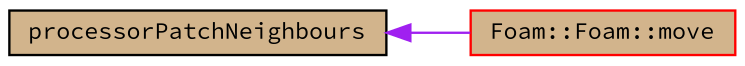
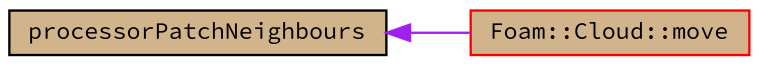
(603, 33) -> (610, 33)
